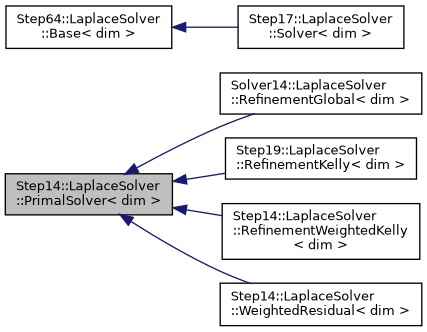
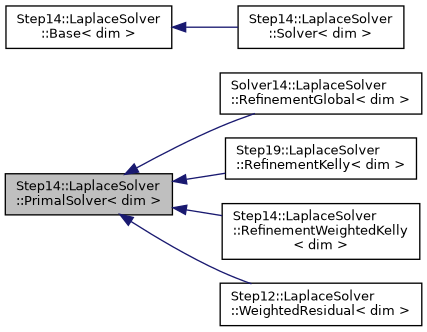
(89, 27) -> (89, 27)
(321, 27) -> (321, 27)
(321, 304) -> (321, 304)
